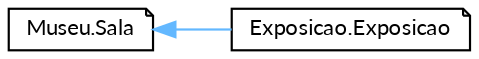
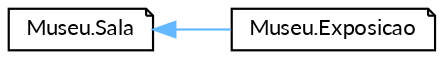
(351, 30) -> (333, 30)
